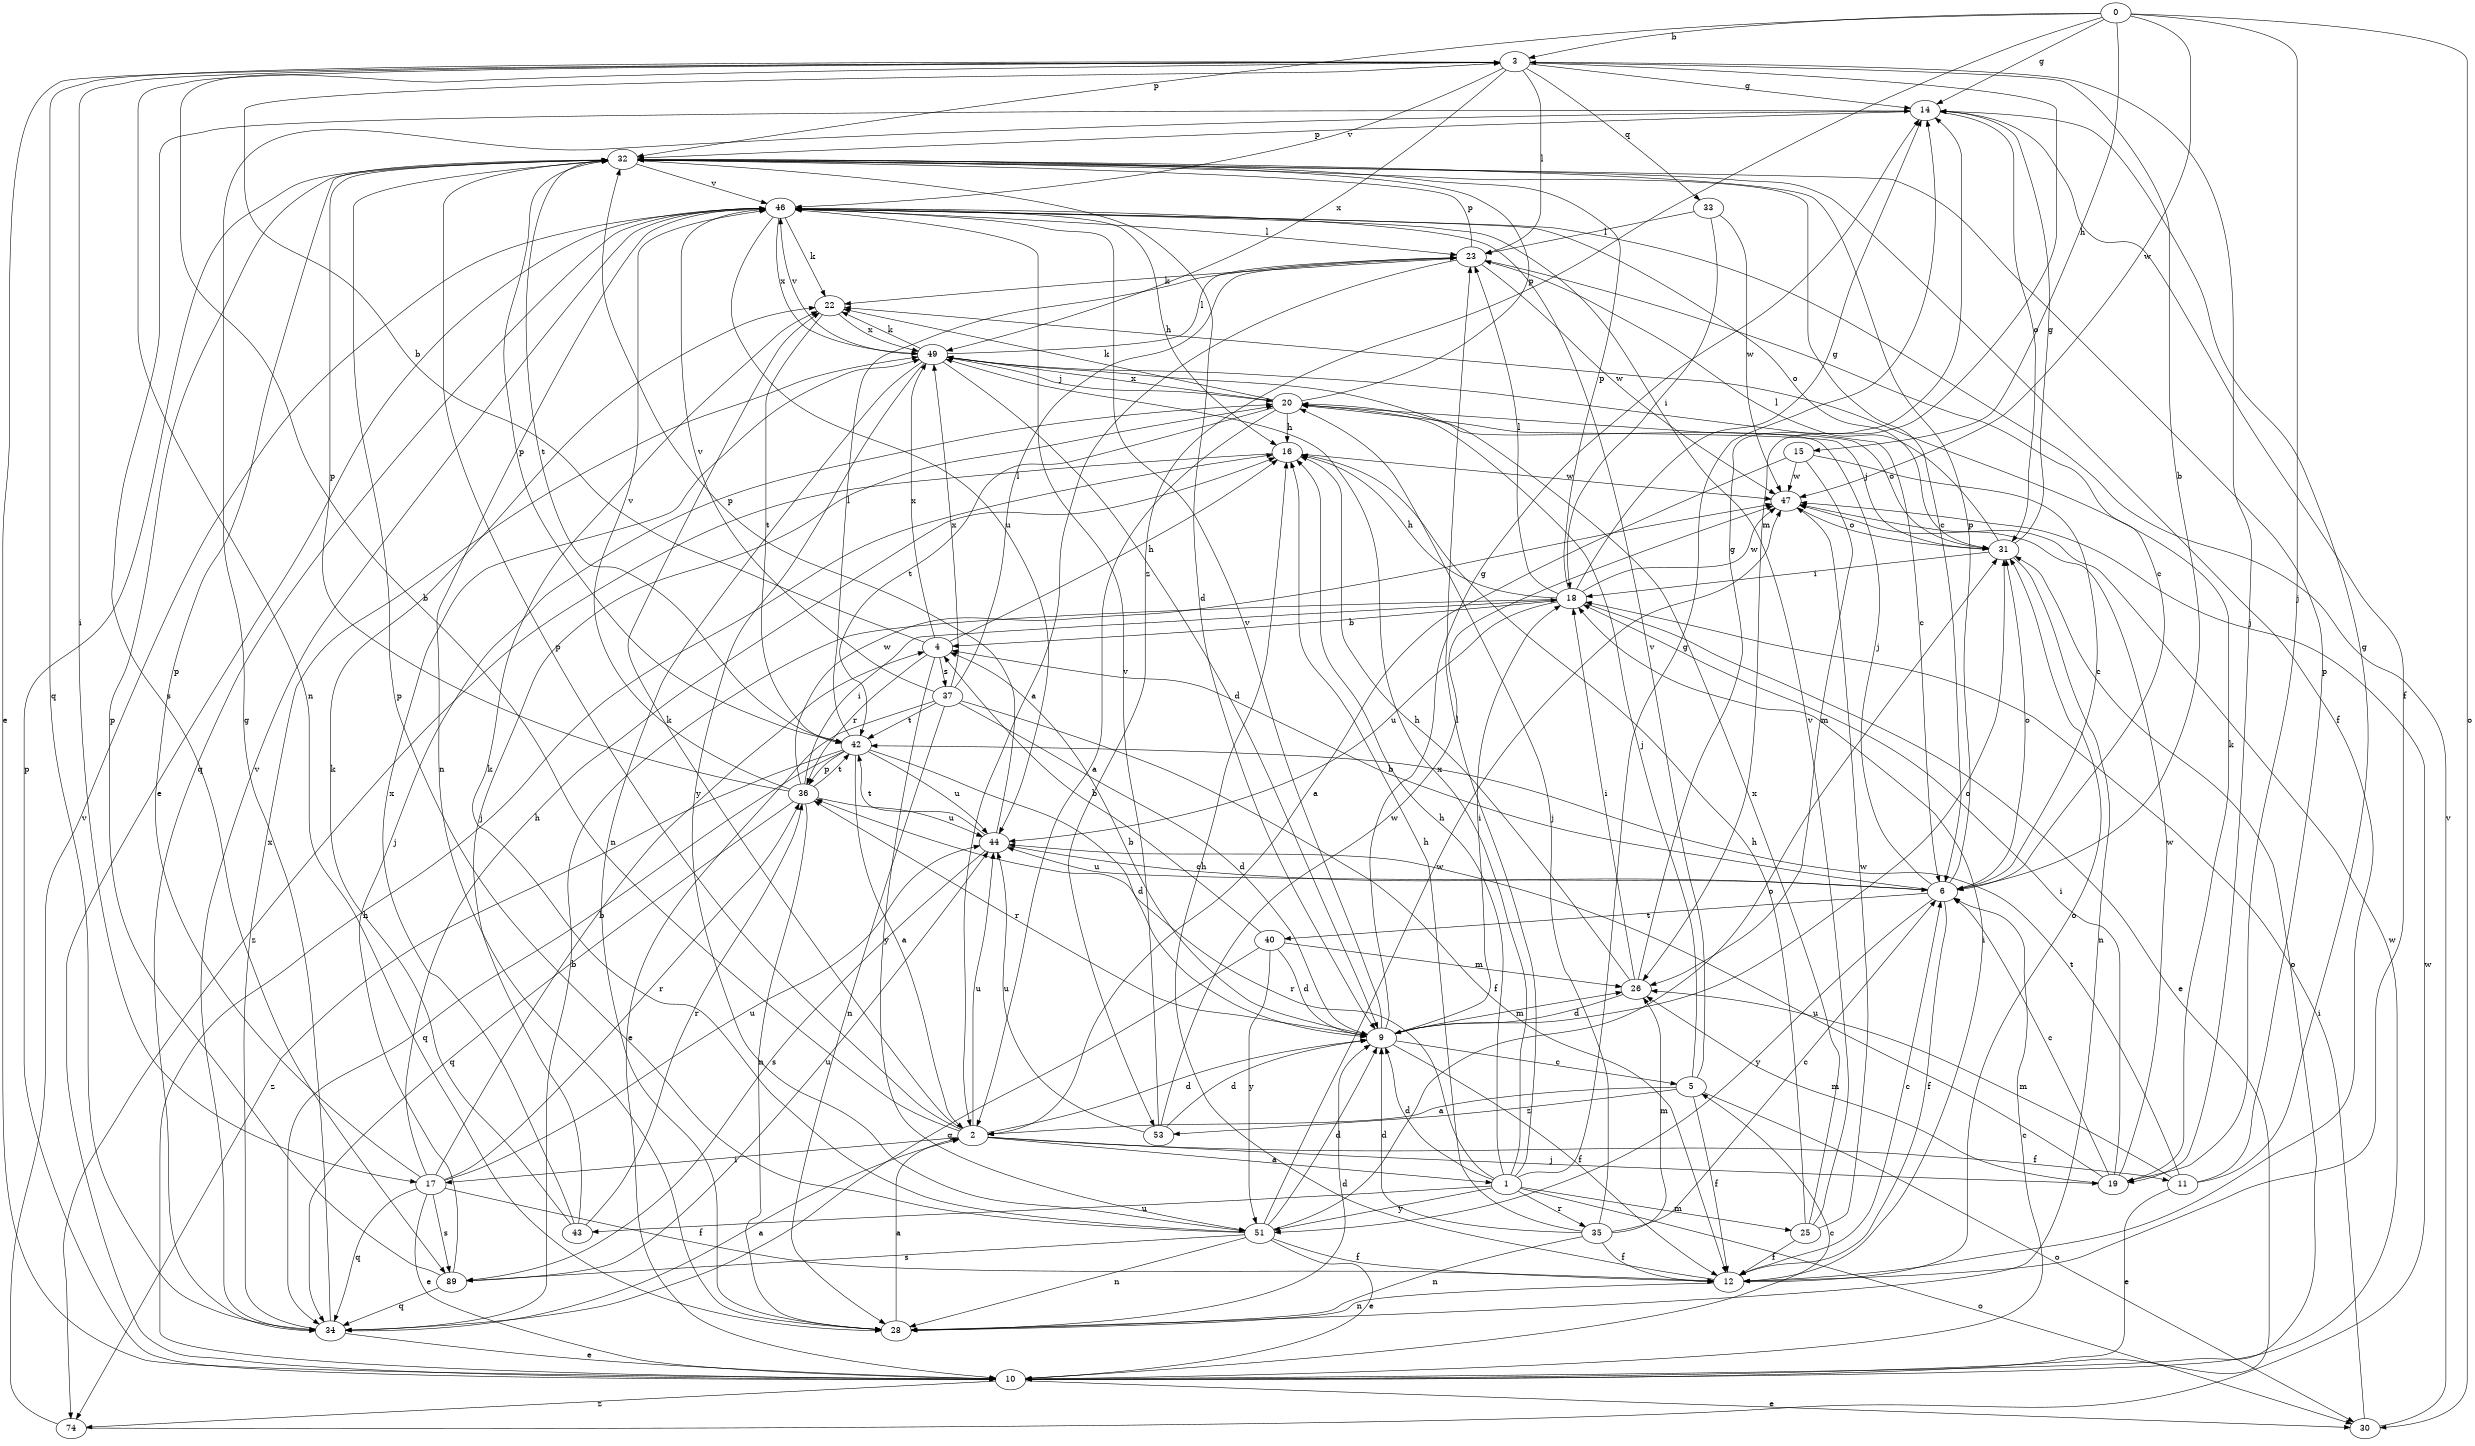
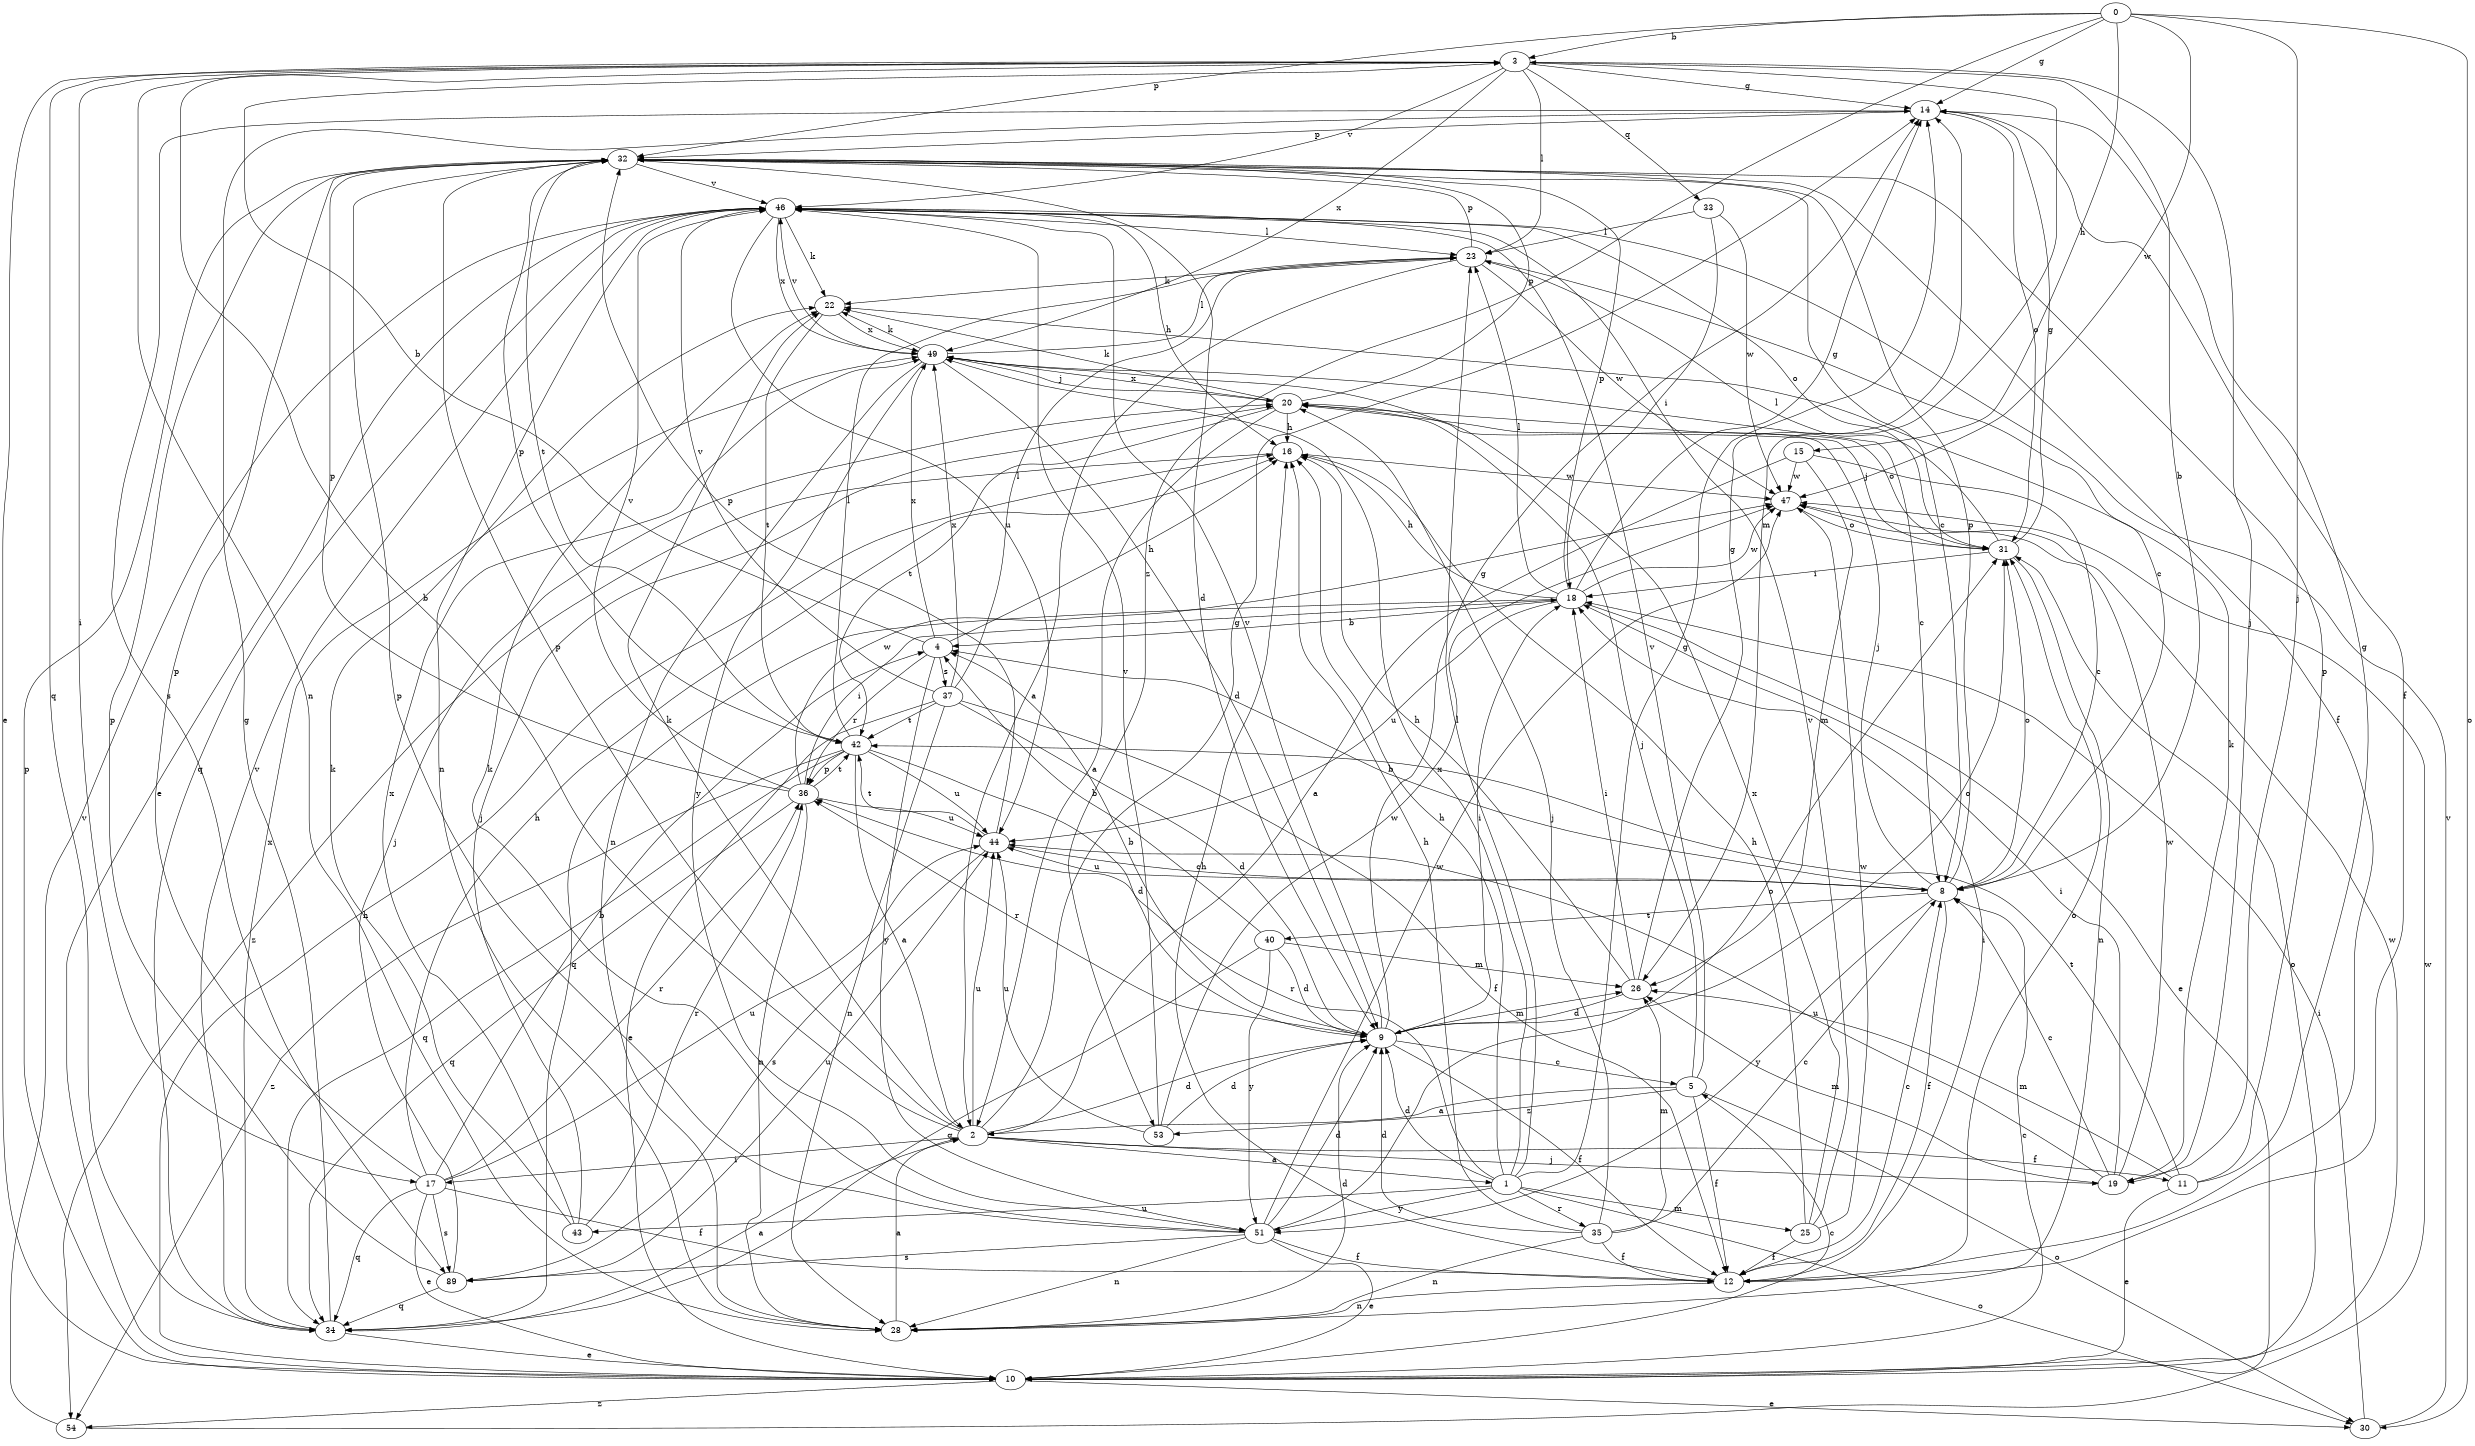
none -> (1256, 505)
(1943, 892) -> (1943, 892)
(574, 965) -> (574, 965)
(71, 1429) -> (71, 1429)
